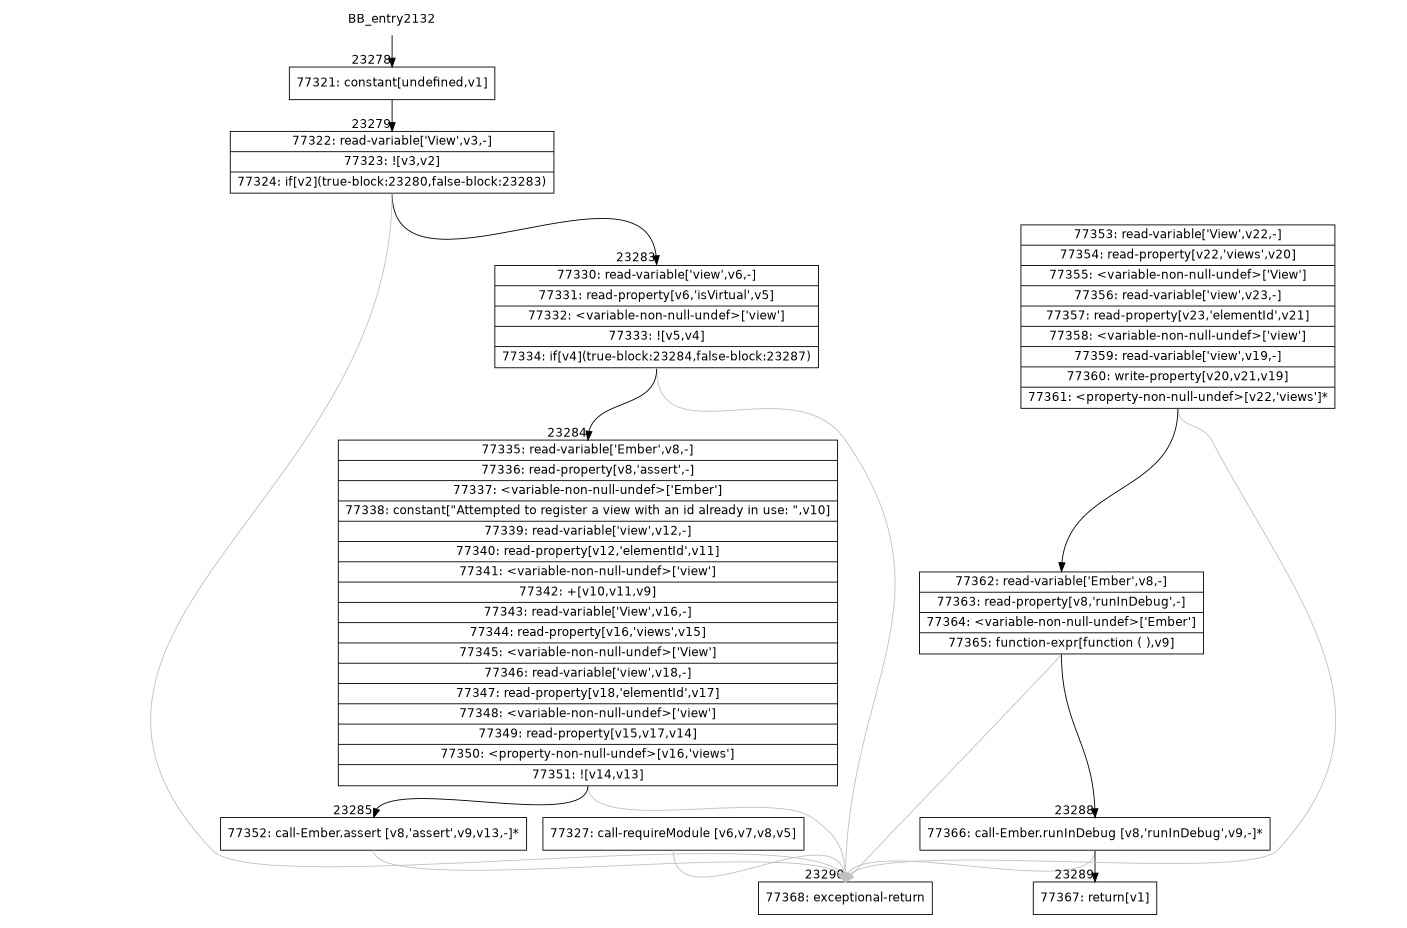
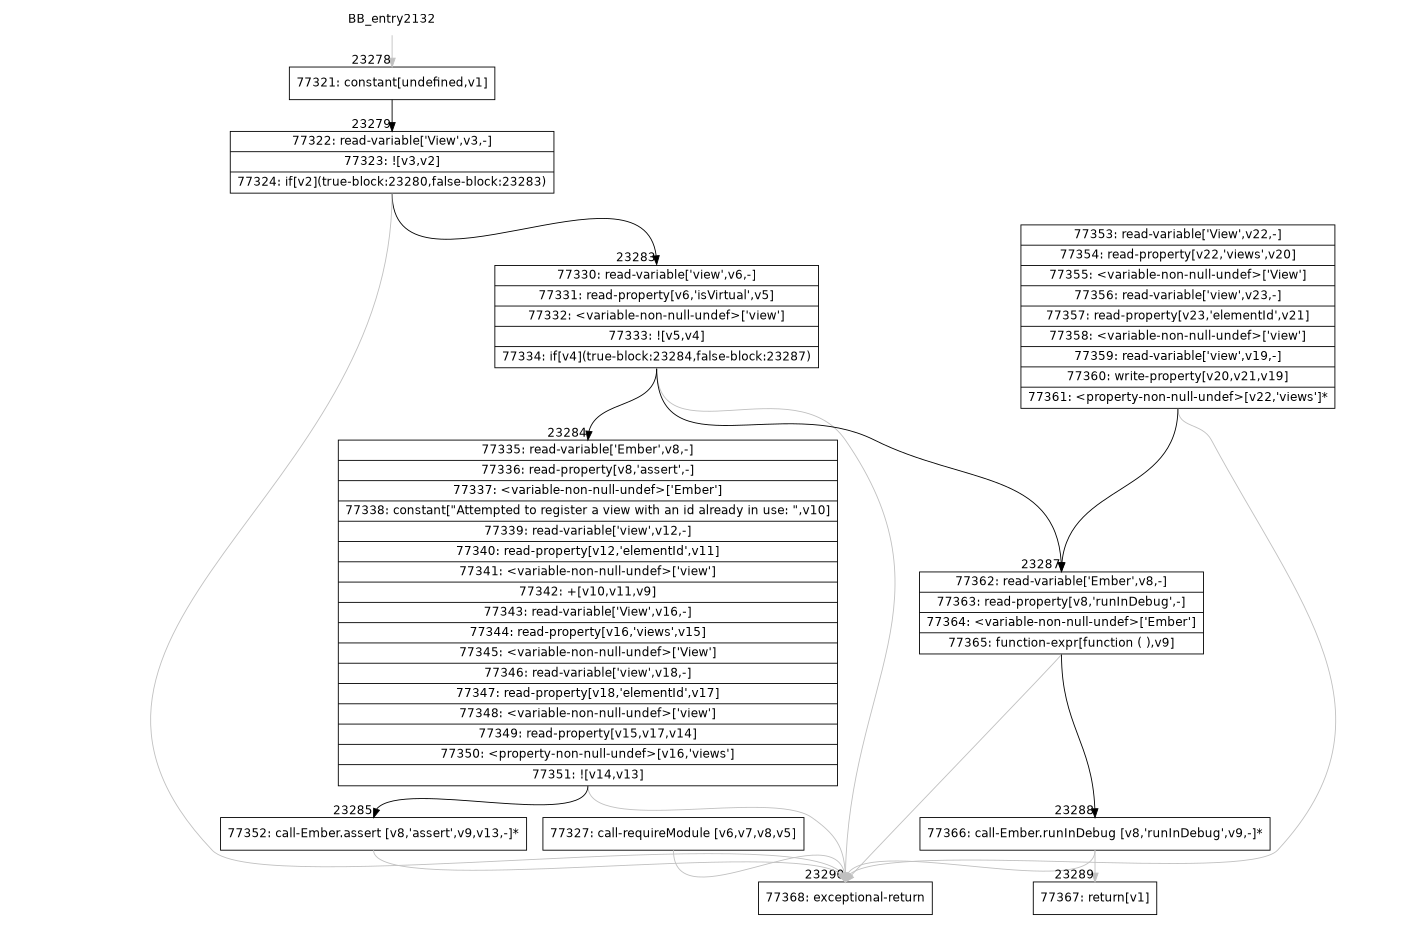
(392, 47) -> (392, 47)
none -> (867, 438)
(1095, 862) -> (1095, 862)
